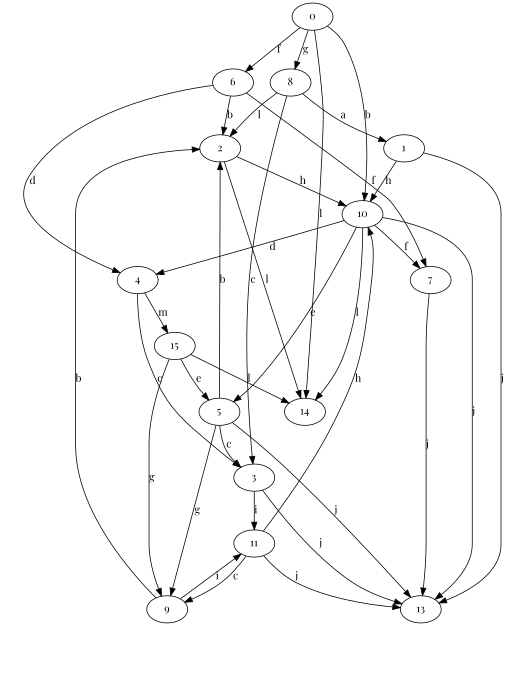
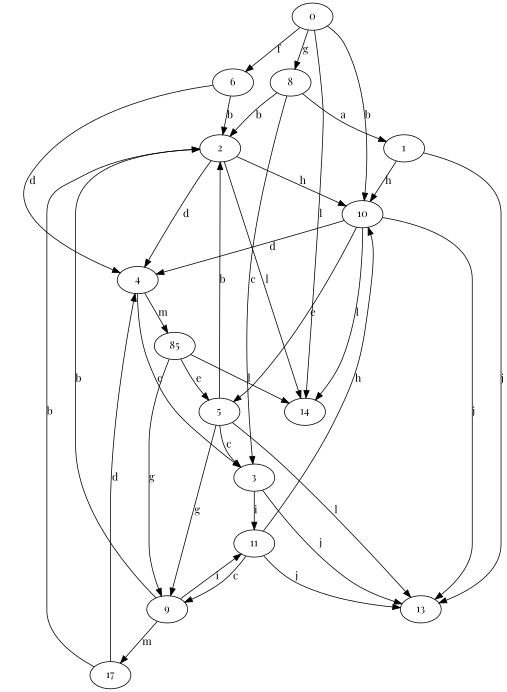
(259, 115) -> (259, 115)
none -> (179, 210)
(431, 280) -> none
(175, 346) -> (175, 346)
(336, 511) -> (336, 511)
none -> (110, 675)
